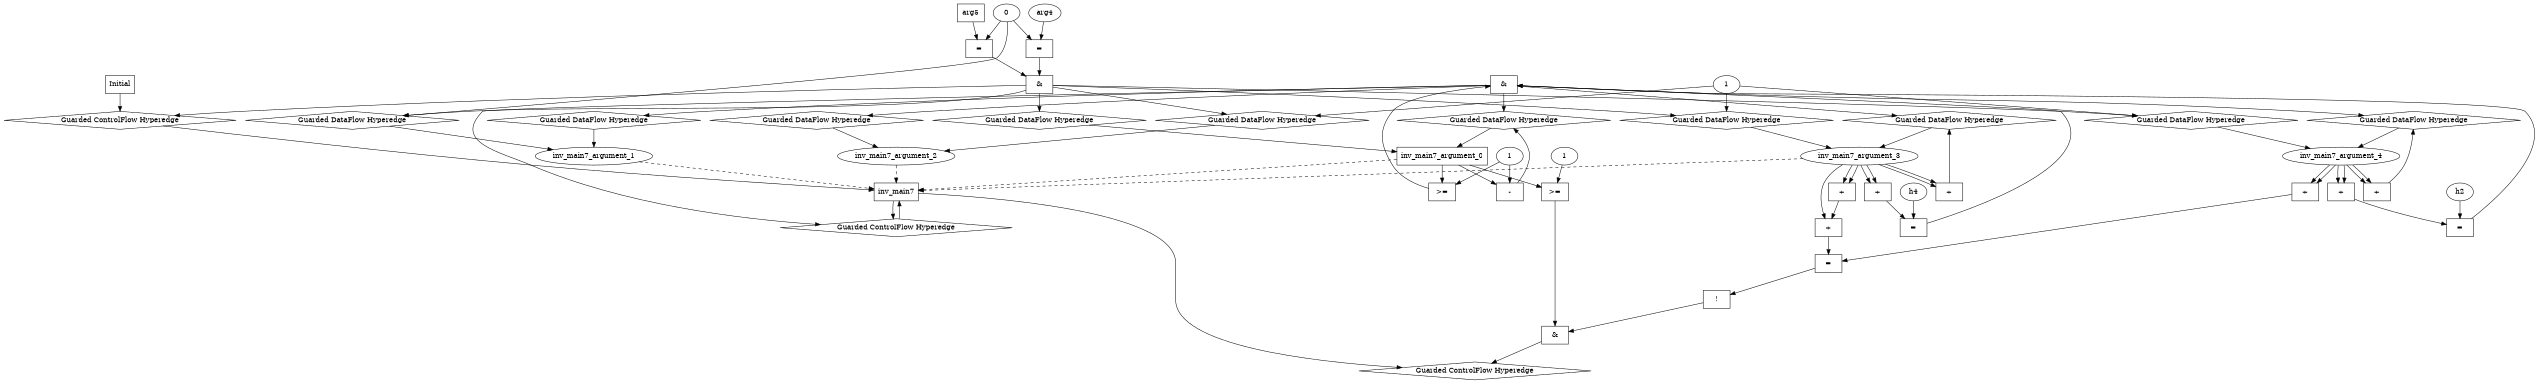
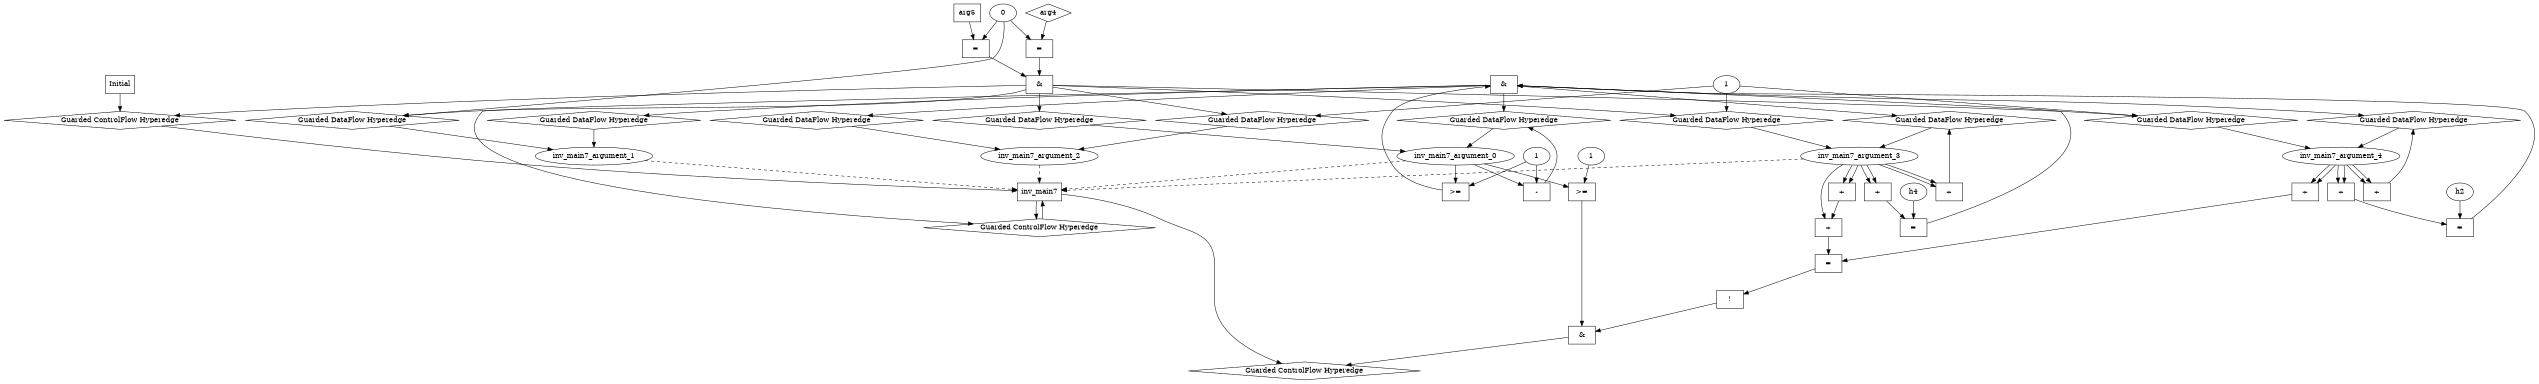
(1045, 13) -> (1048, 13)
(1442, 156) -> (1456, 156)
